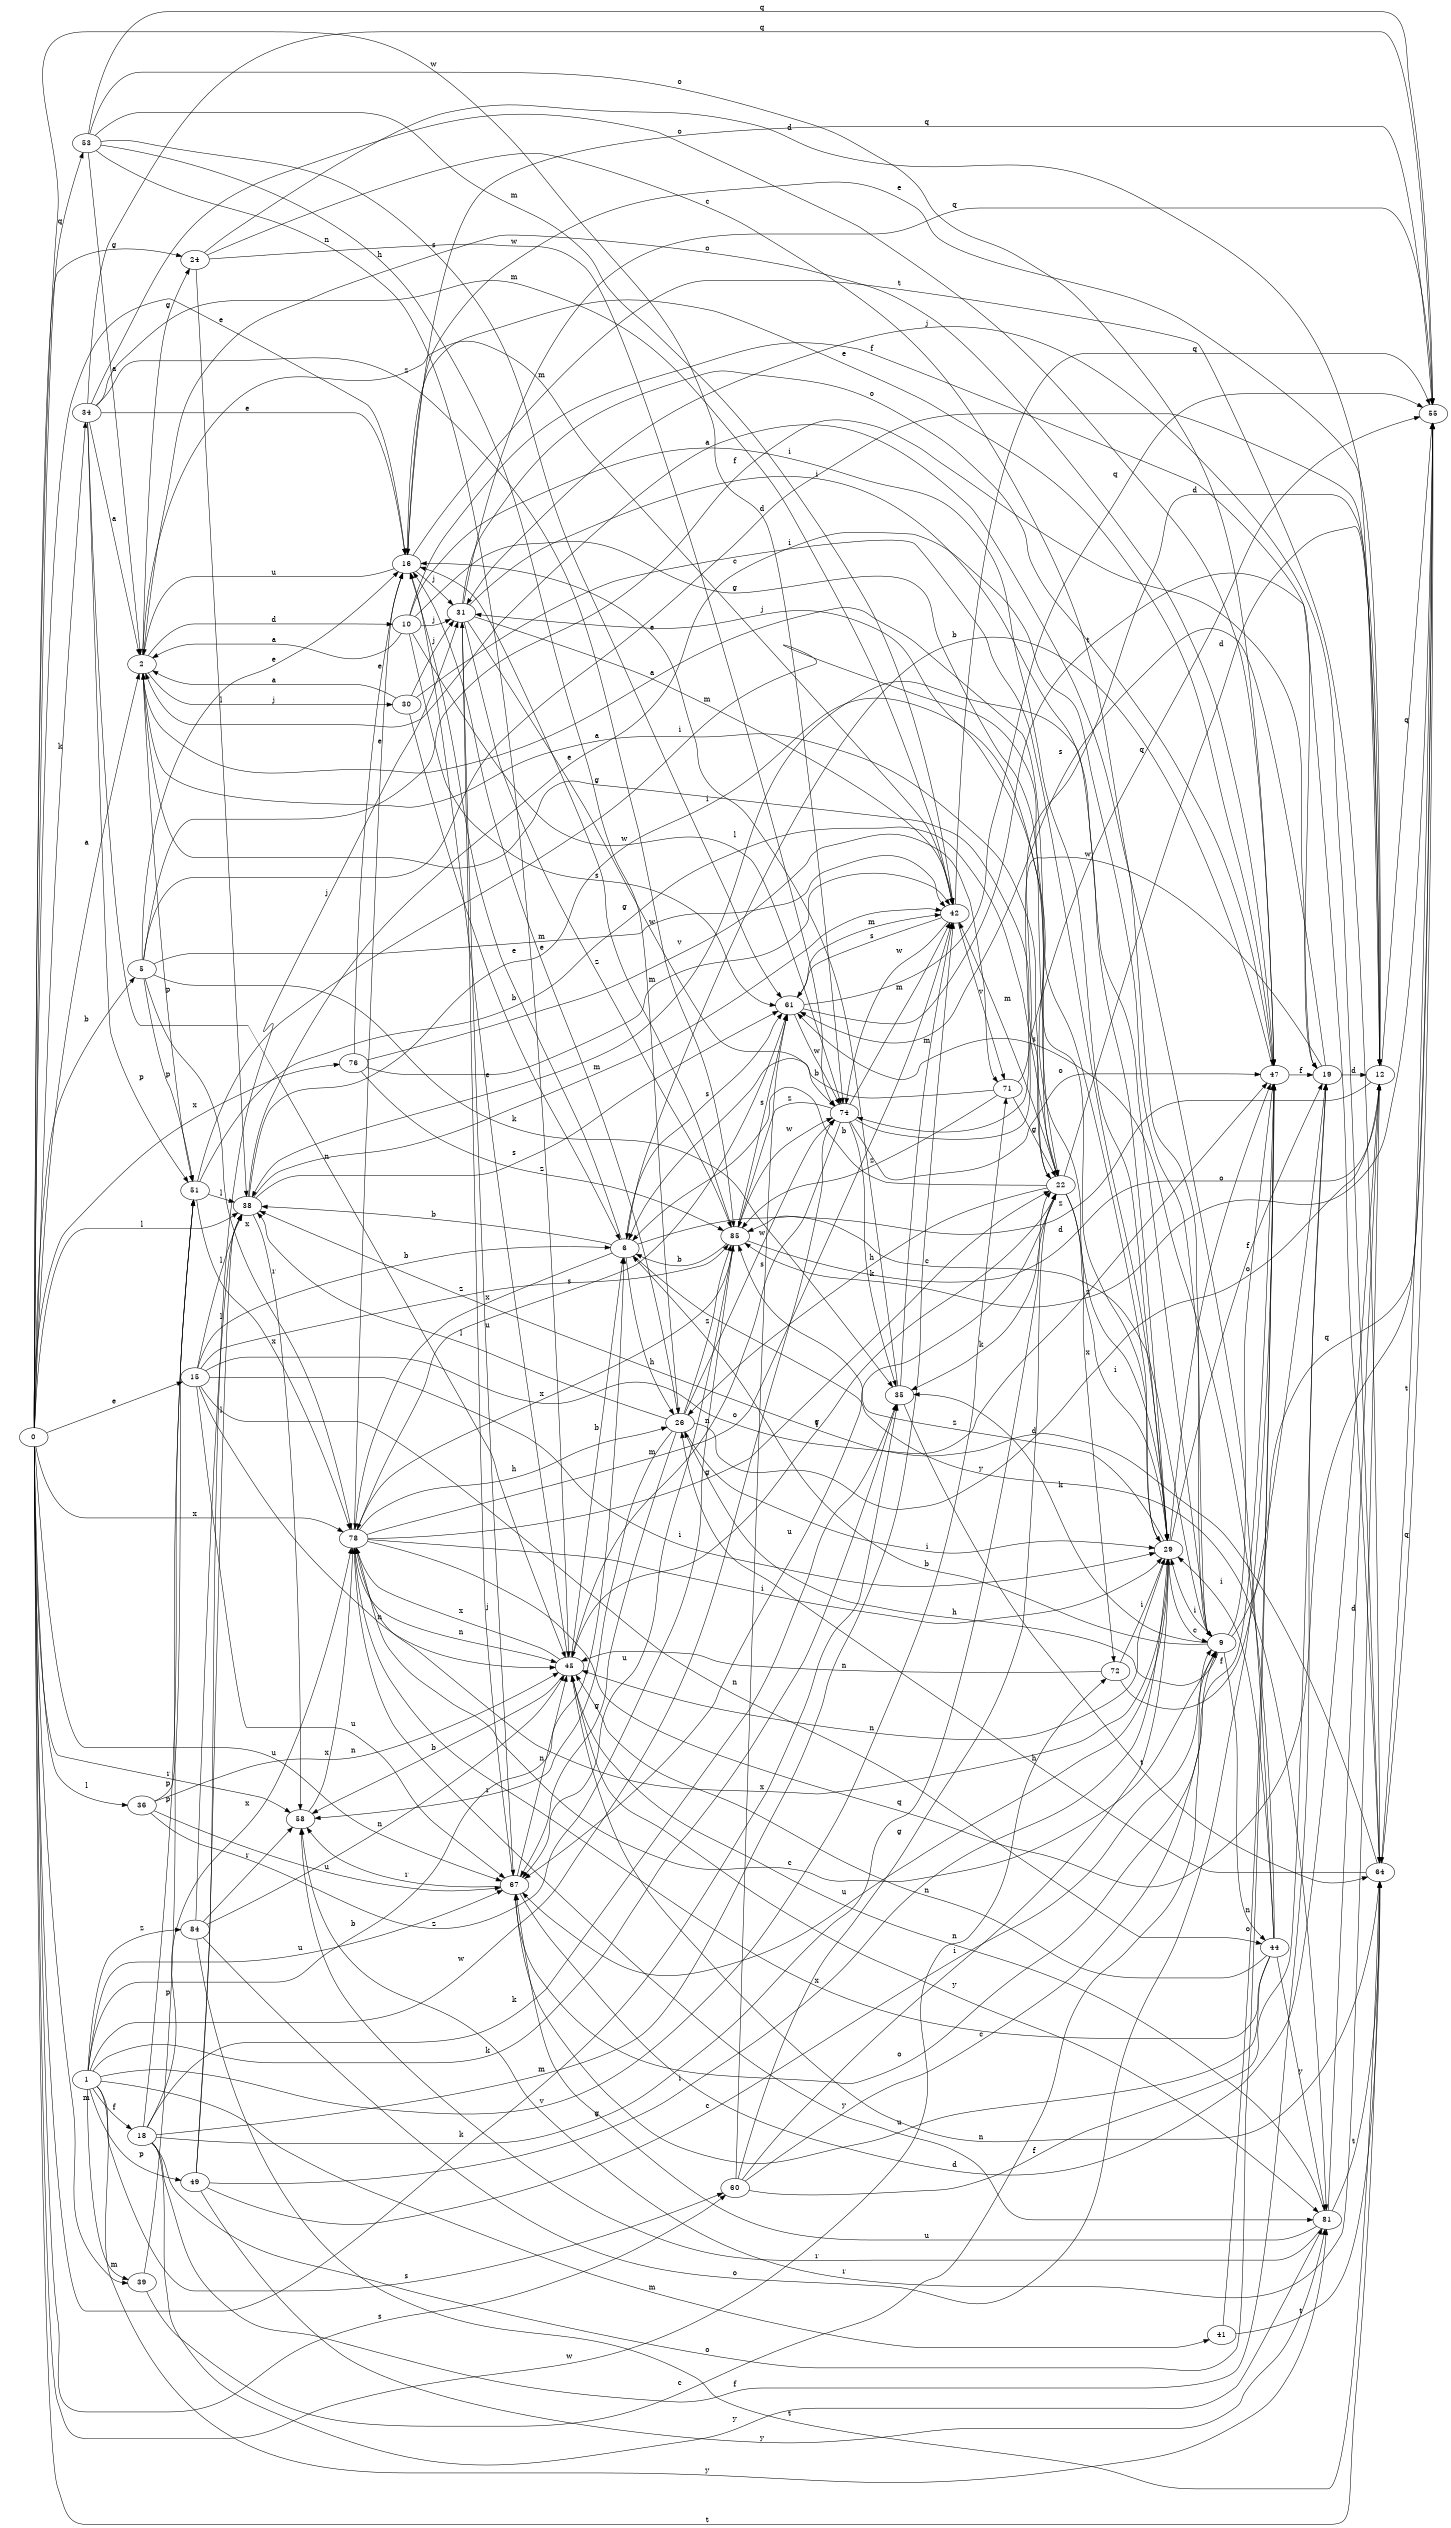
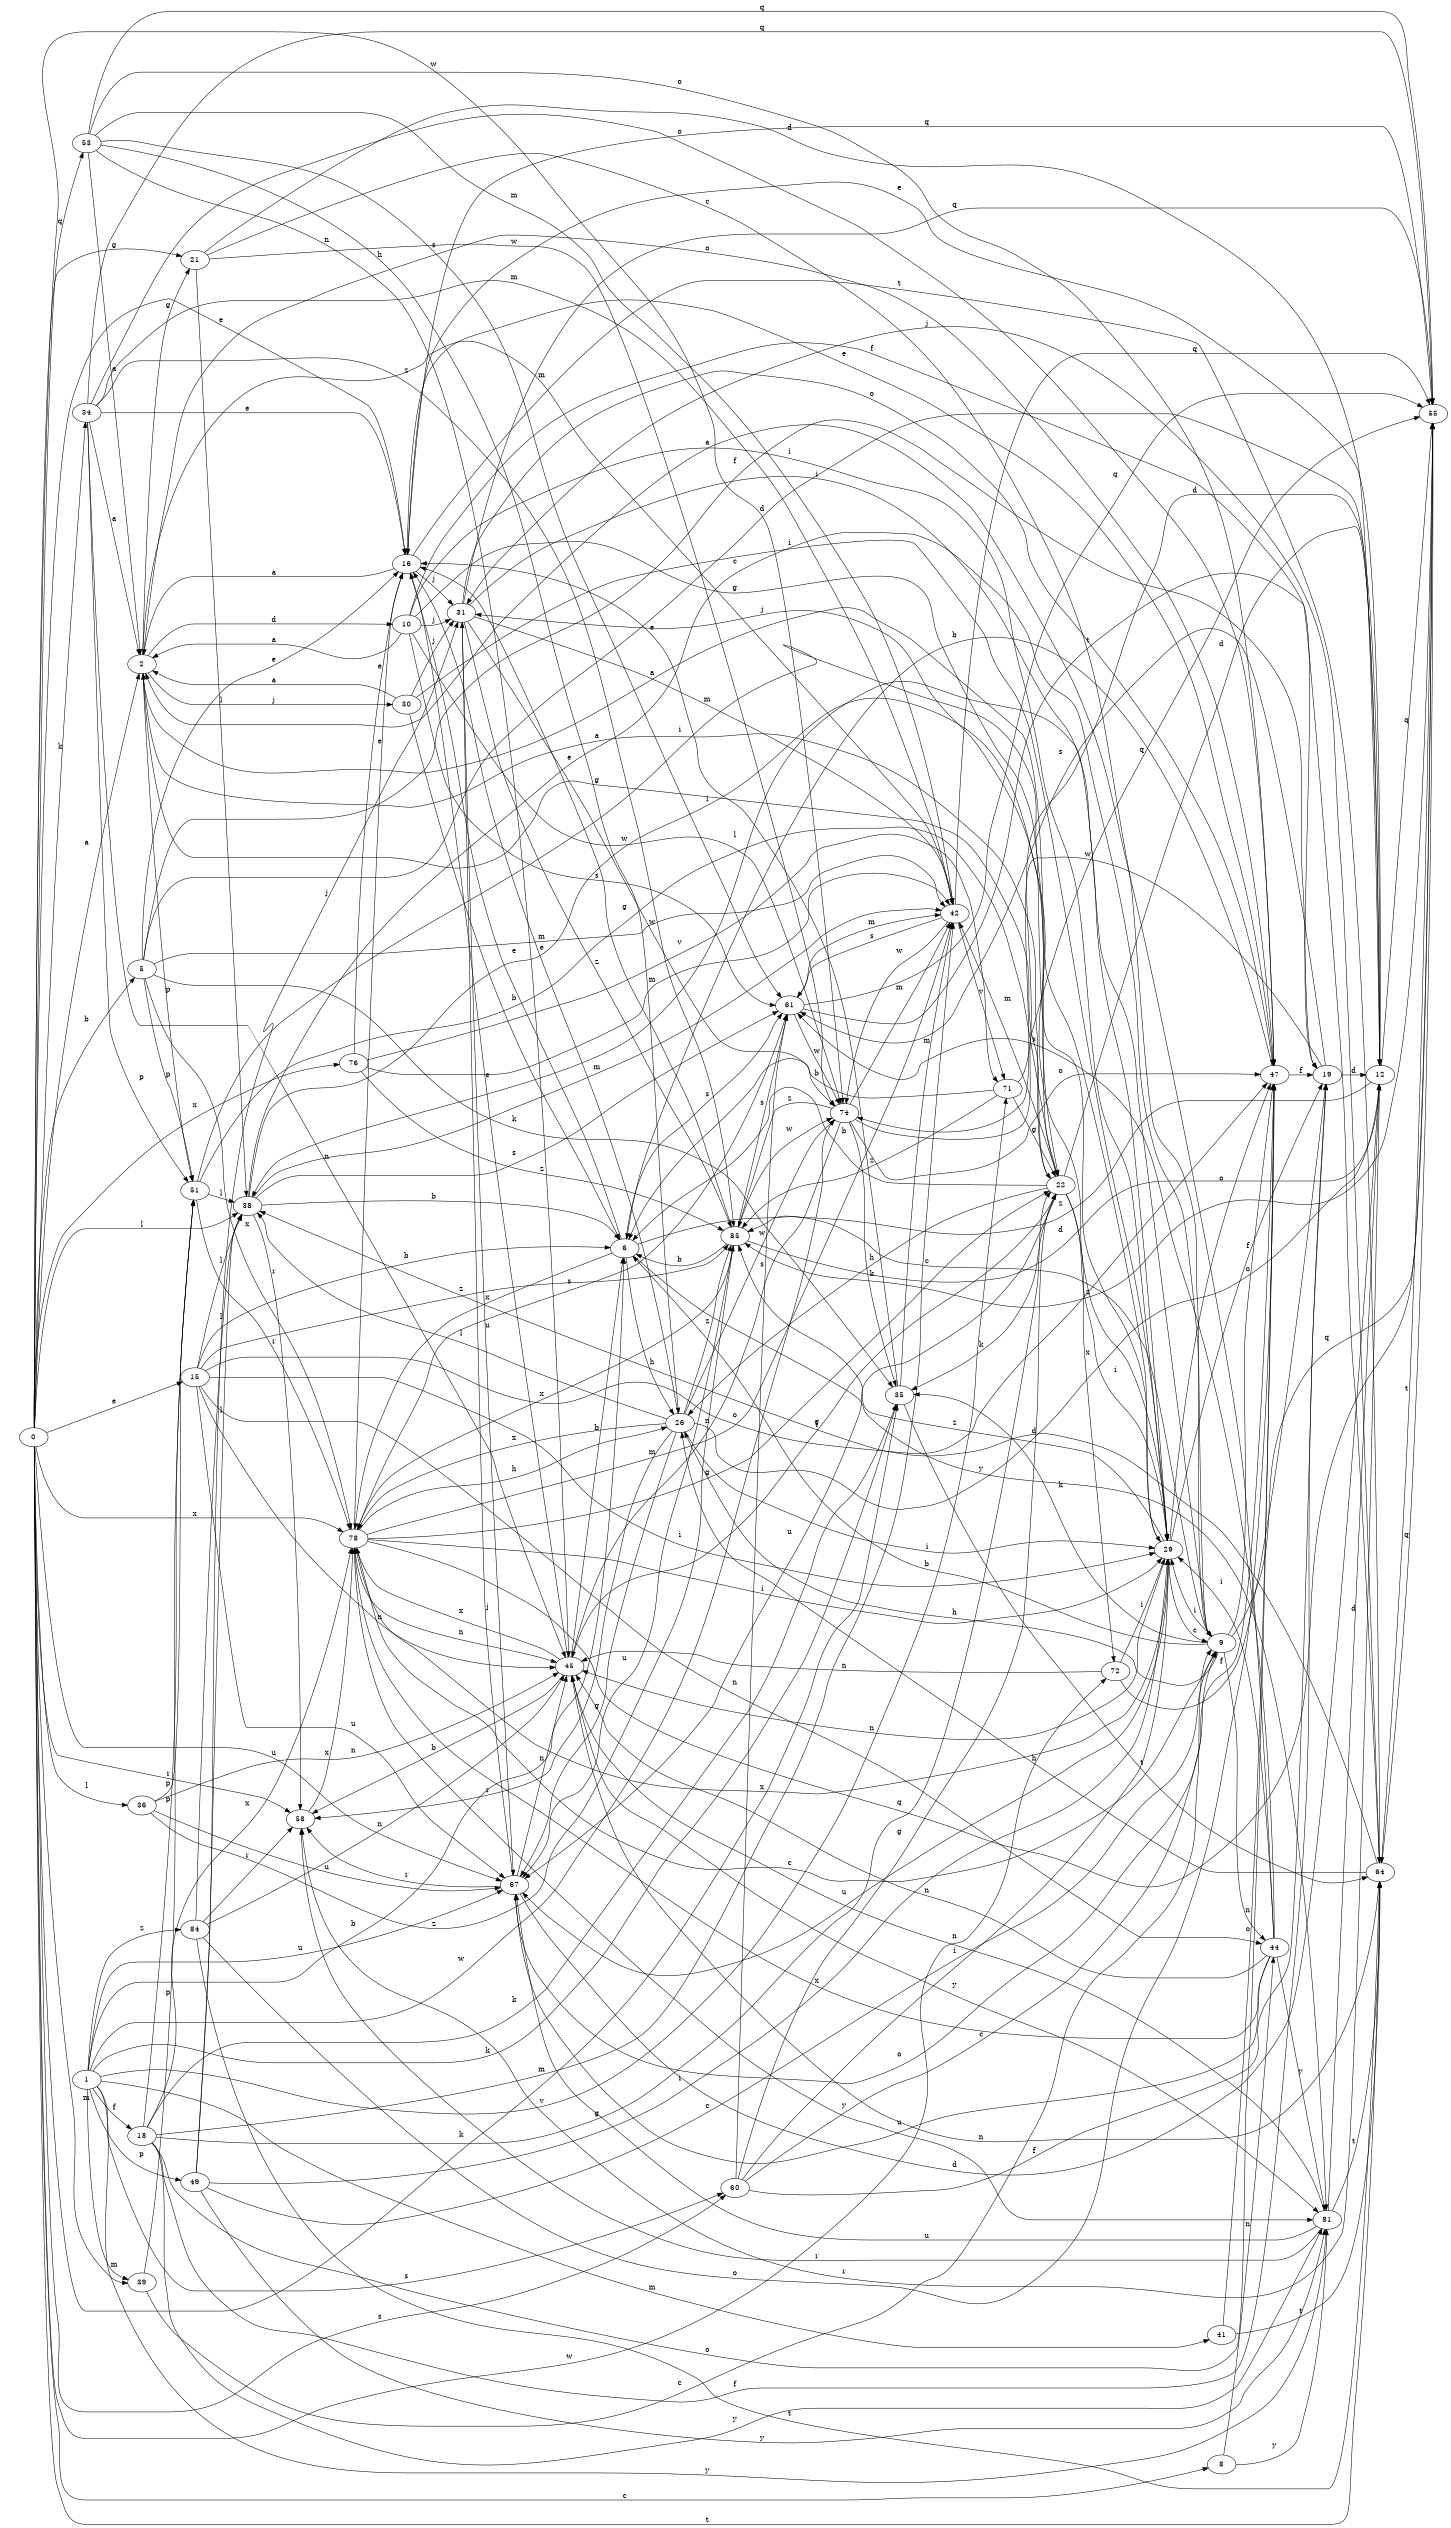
(195, 260) -> (195, 260)
(274, 573) -> (274, 573)
(440, 1220) -> (443, 1201)
(274, 1342) -> (274, 1342)
none -> (502, 1449)
none -> (1222, 2464)
